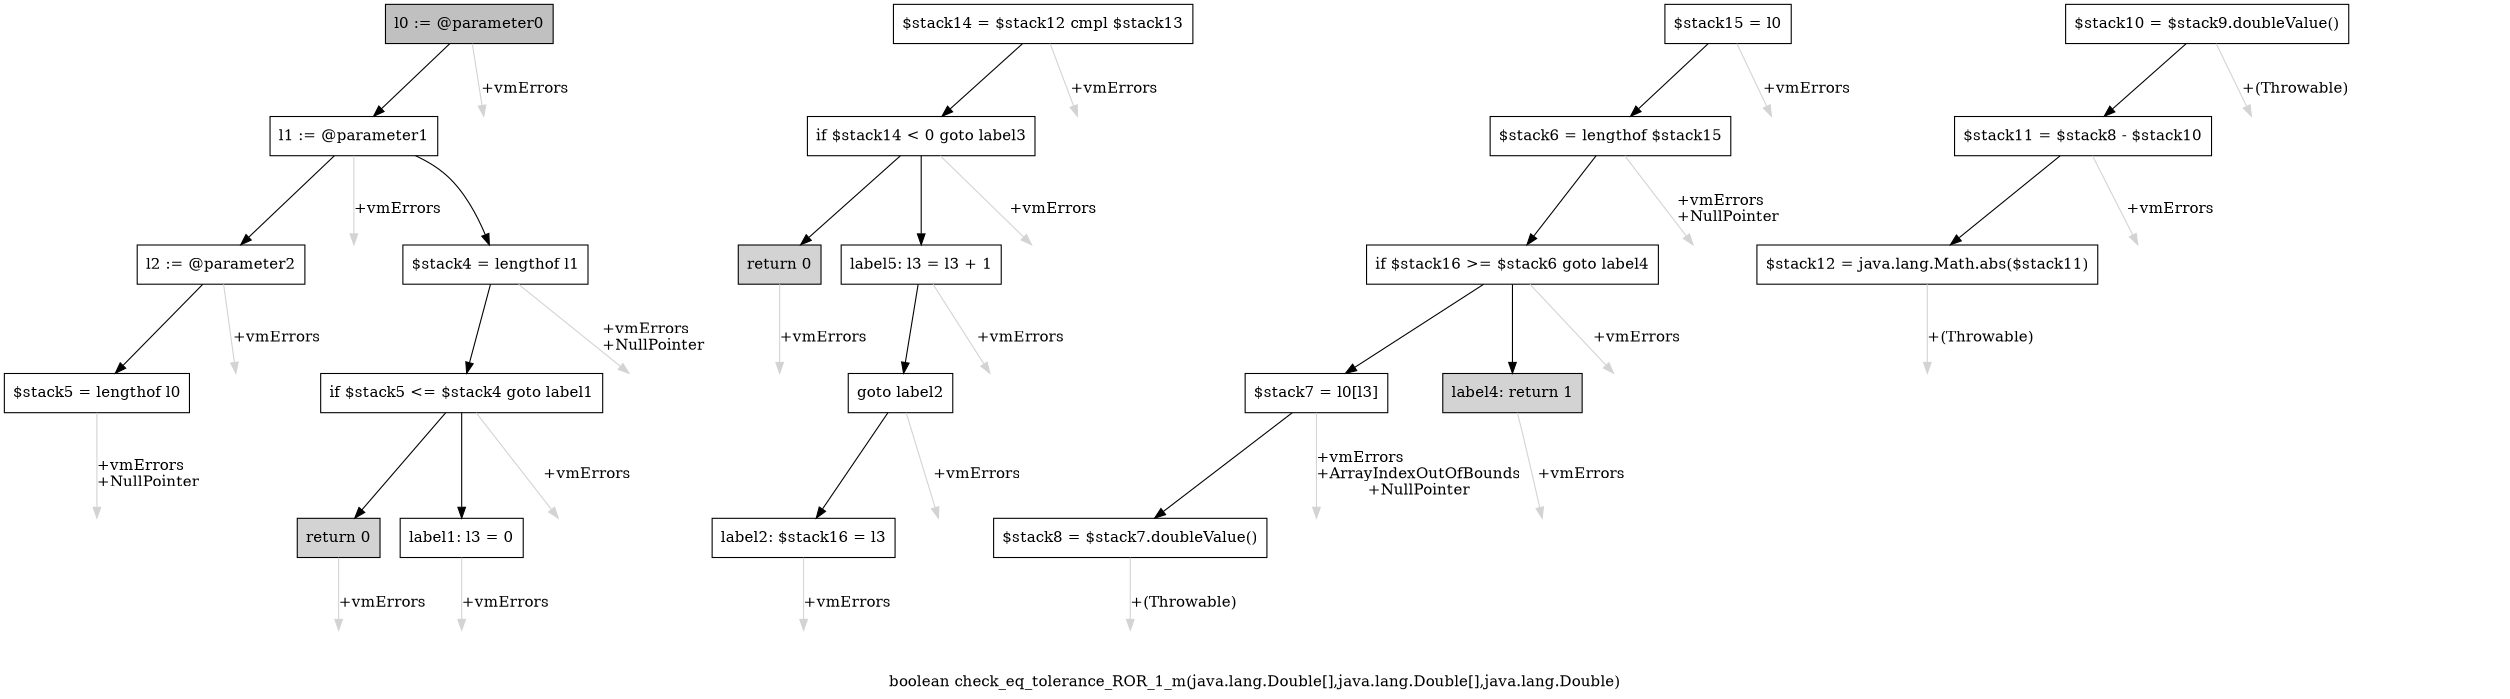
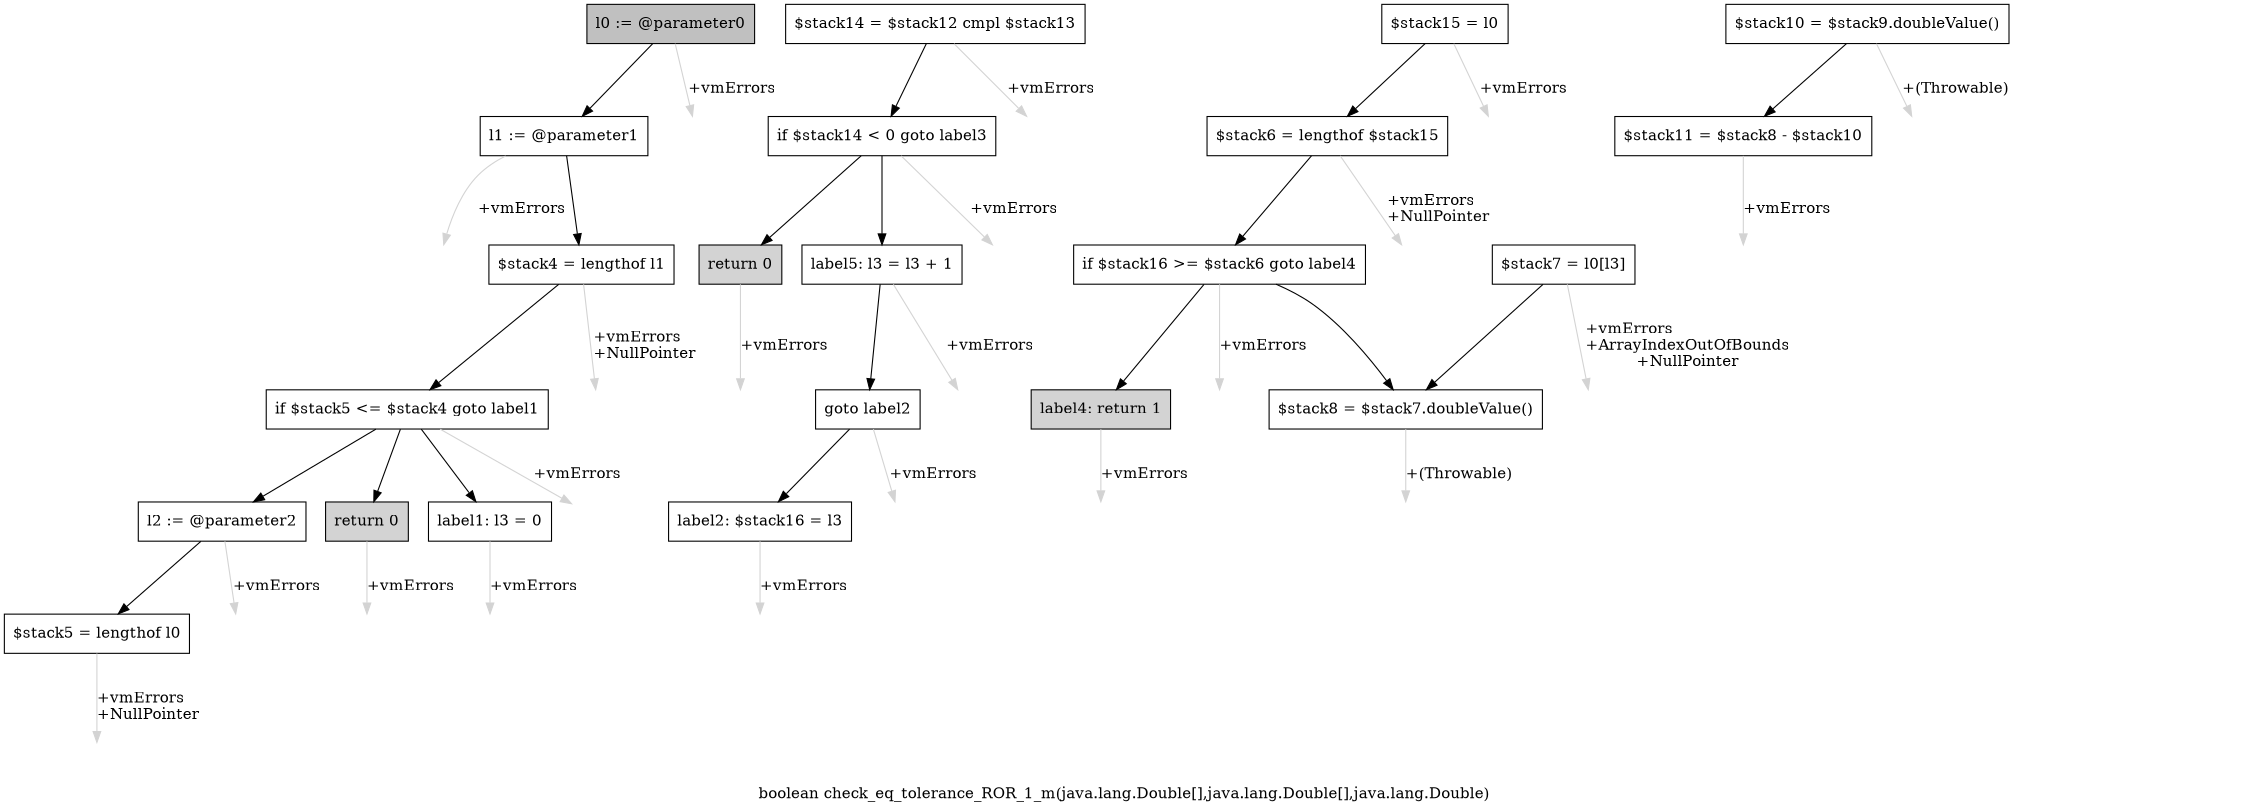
(292, 196) -> (319, 463)
(1927, 265) -> none
(1419, 326) -> (1338, 325)
